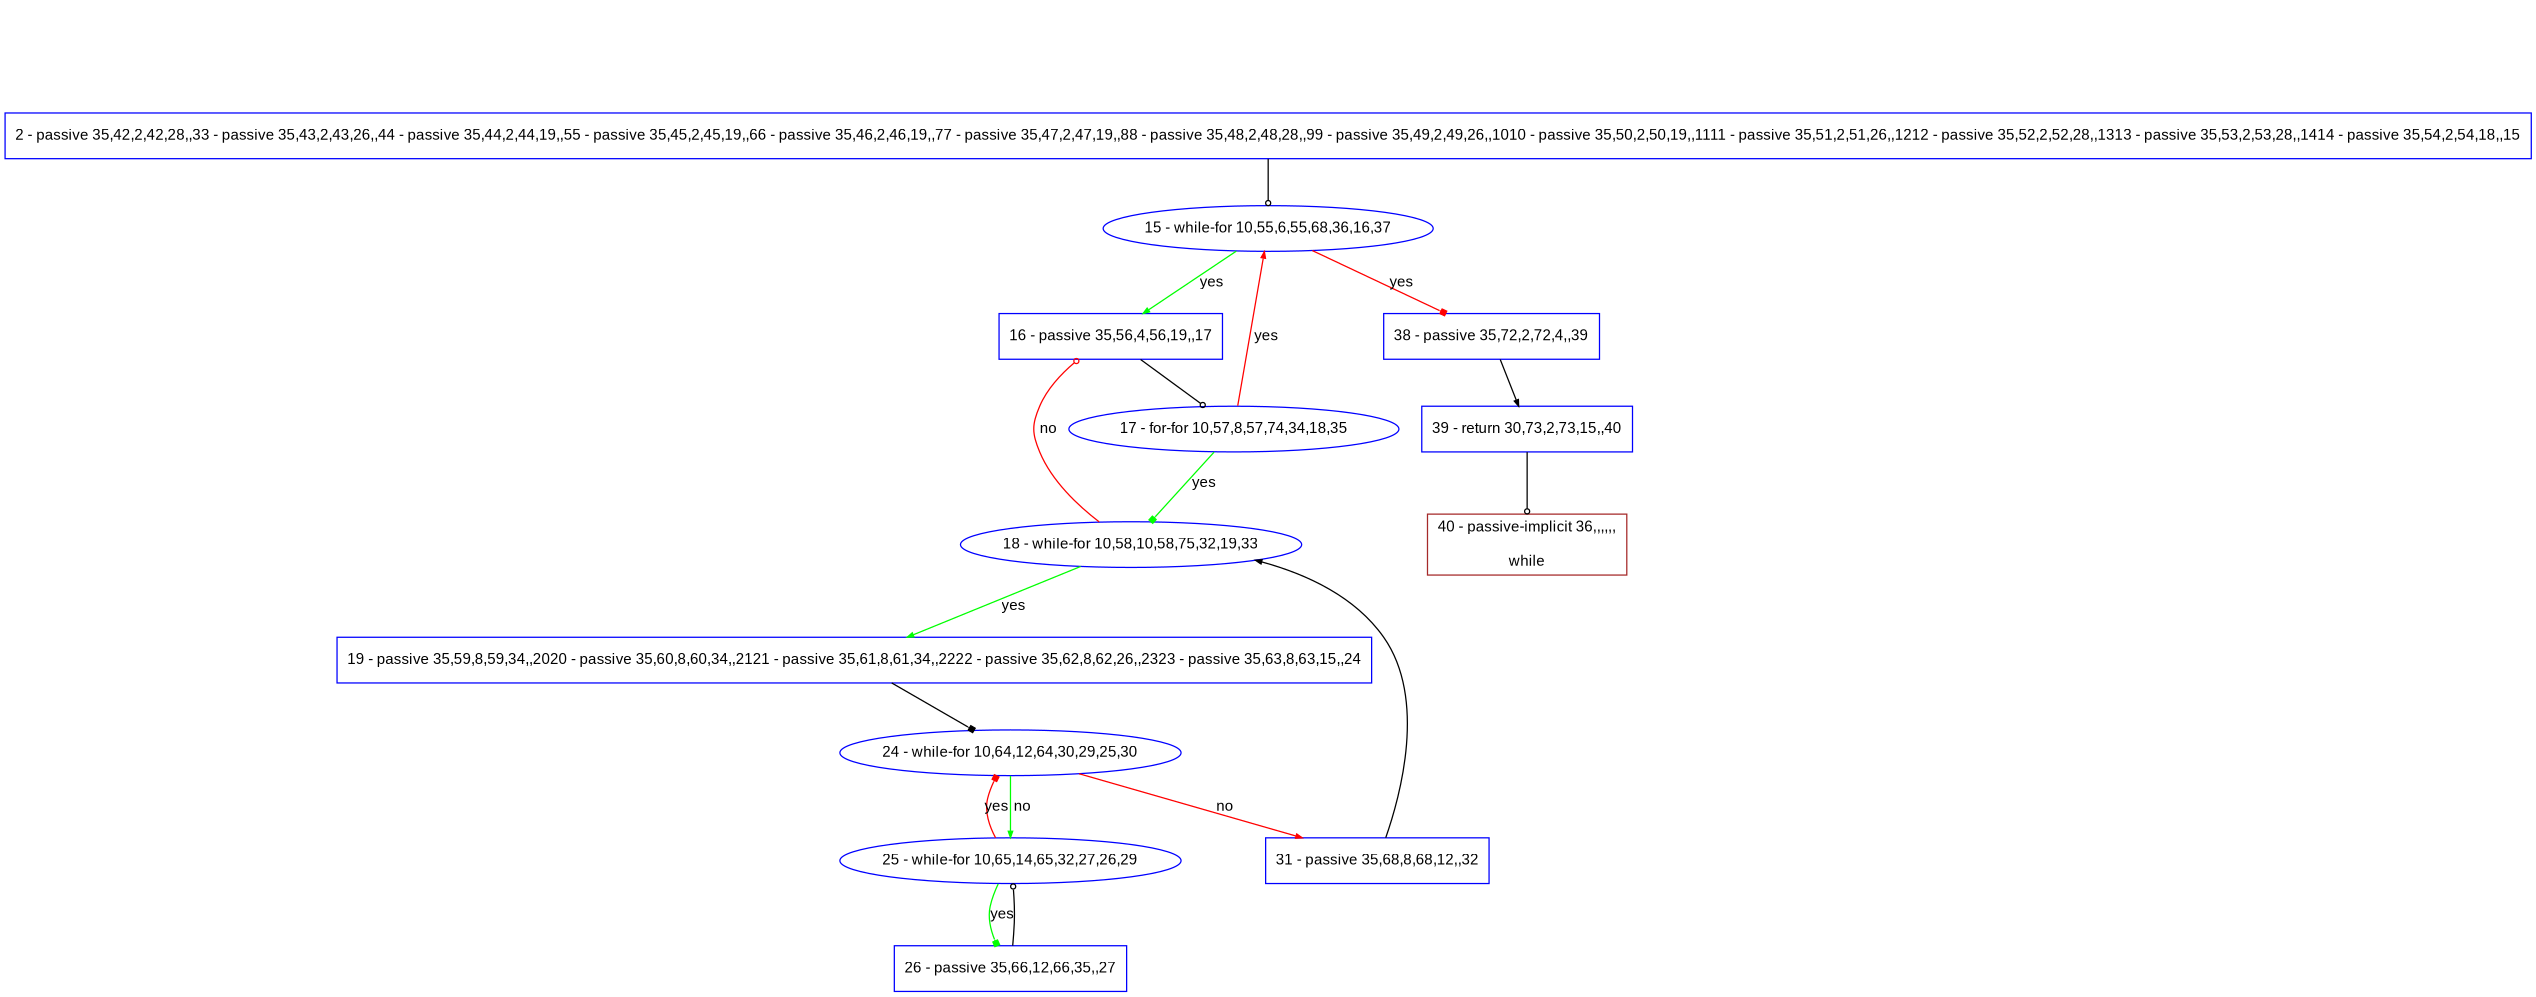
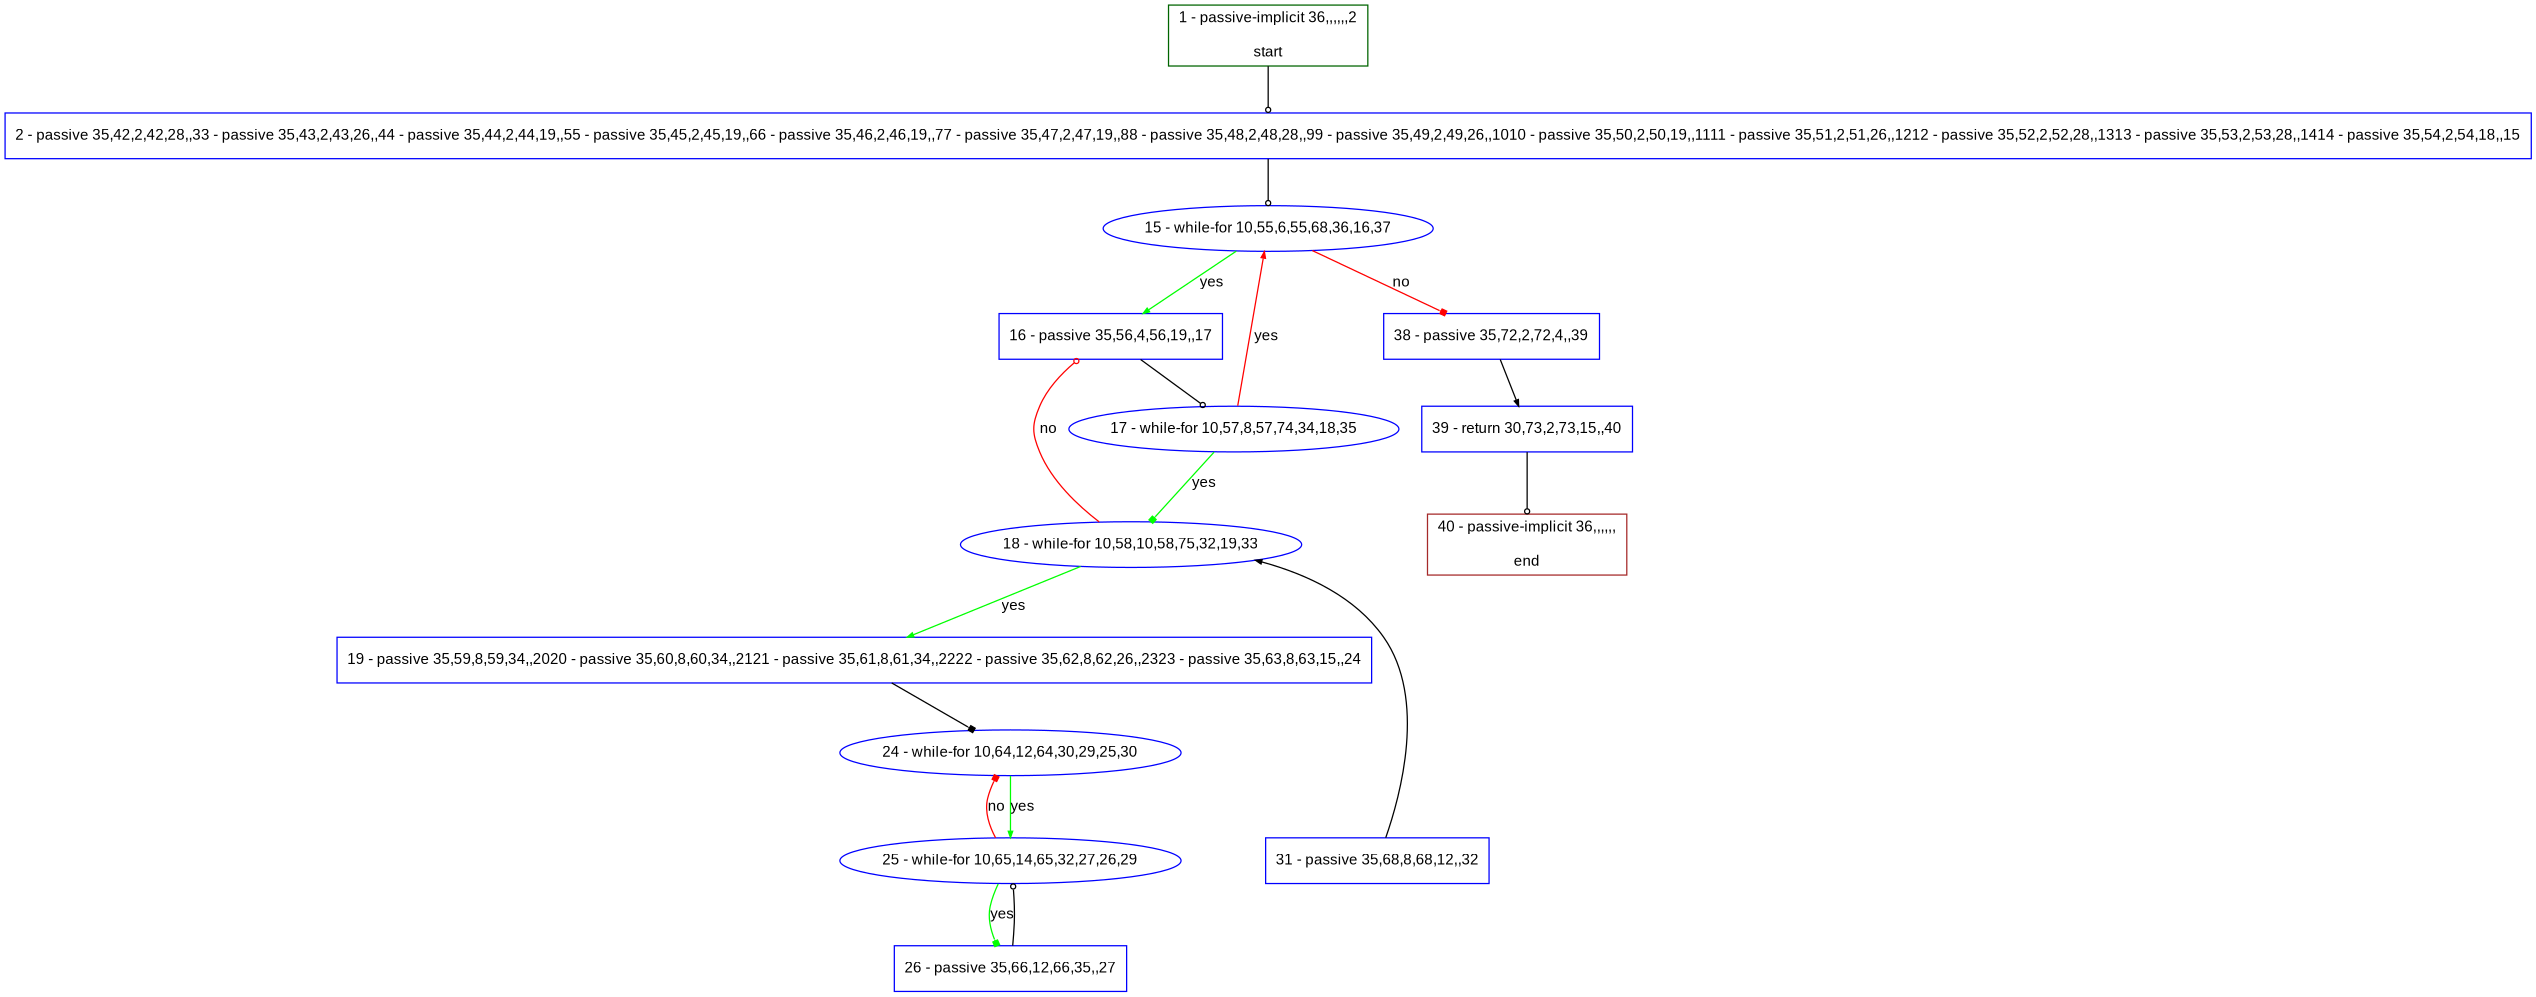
none -> (1268, 36)
(1401, 282) -> (1401, 282)
(1234, 429) -> (1234, 429)
(1527, 545) -> (1527, 545)
(1188, 805) -> none
(997, 807) -> (997, 807)
(1023, 807) -> (1023, 807)
